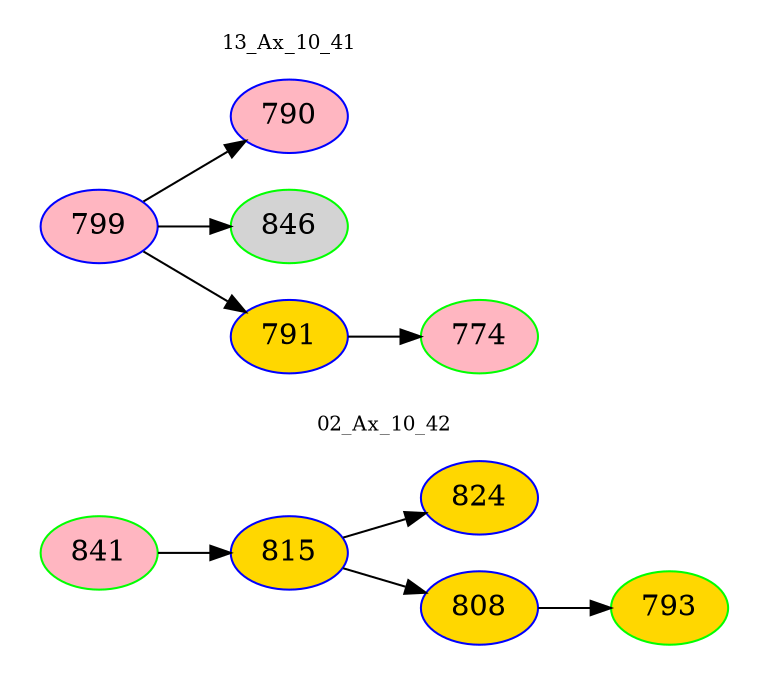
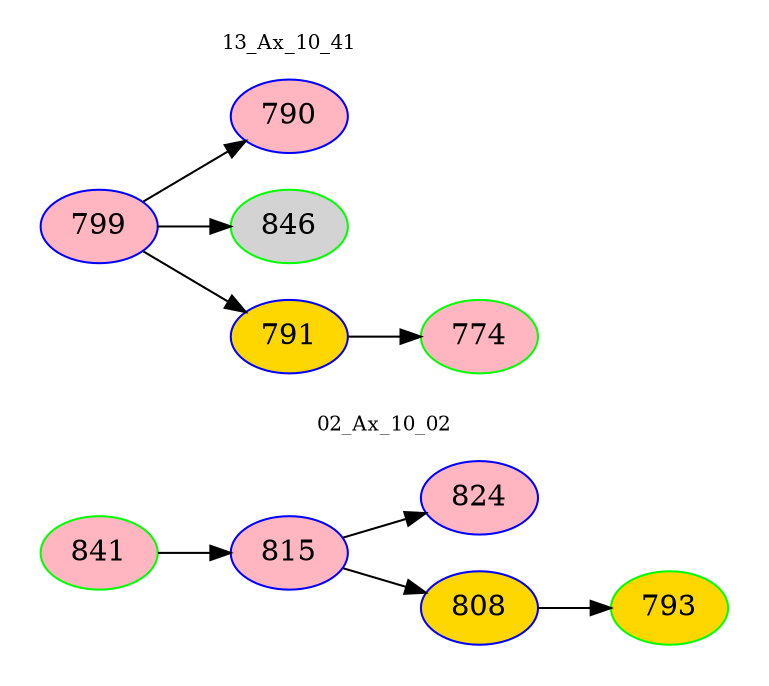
(384, 425) -> (384, 425)
(479, 498) -> (479, 498)
(289, 553) -> (289, 553)
